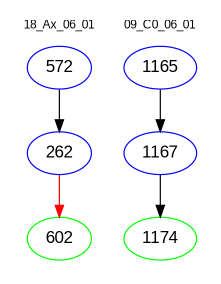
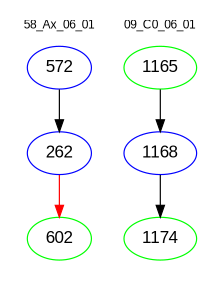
(59, 26) -> (59, 26)
(160, 68) -> (160, 68)
(160, 153) -> (160, 153)
